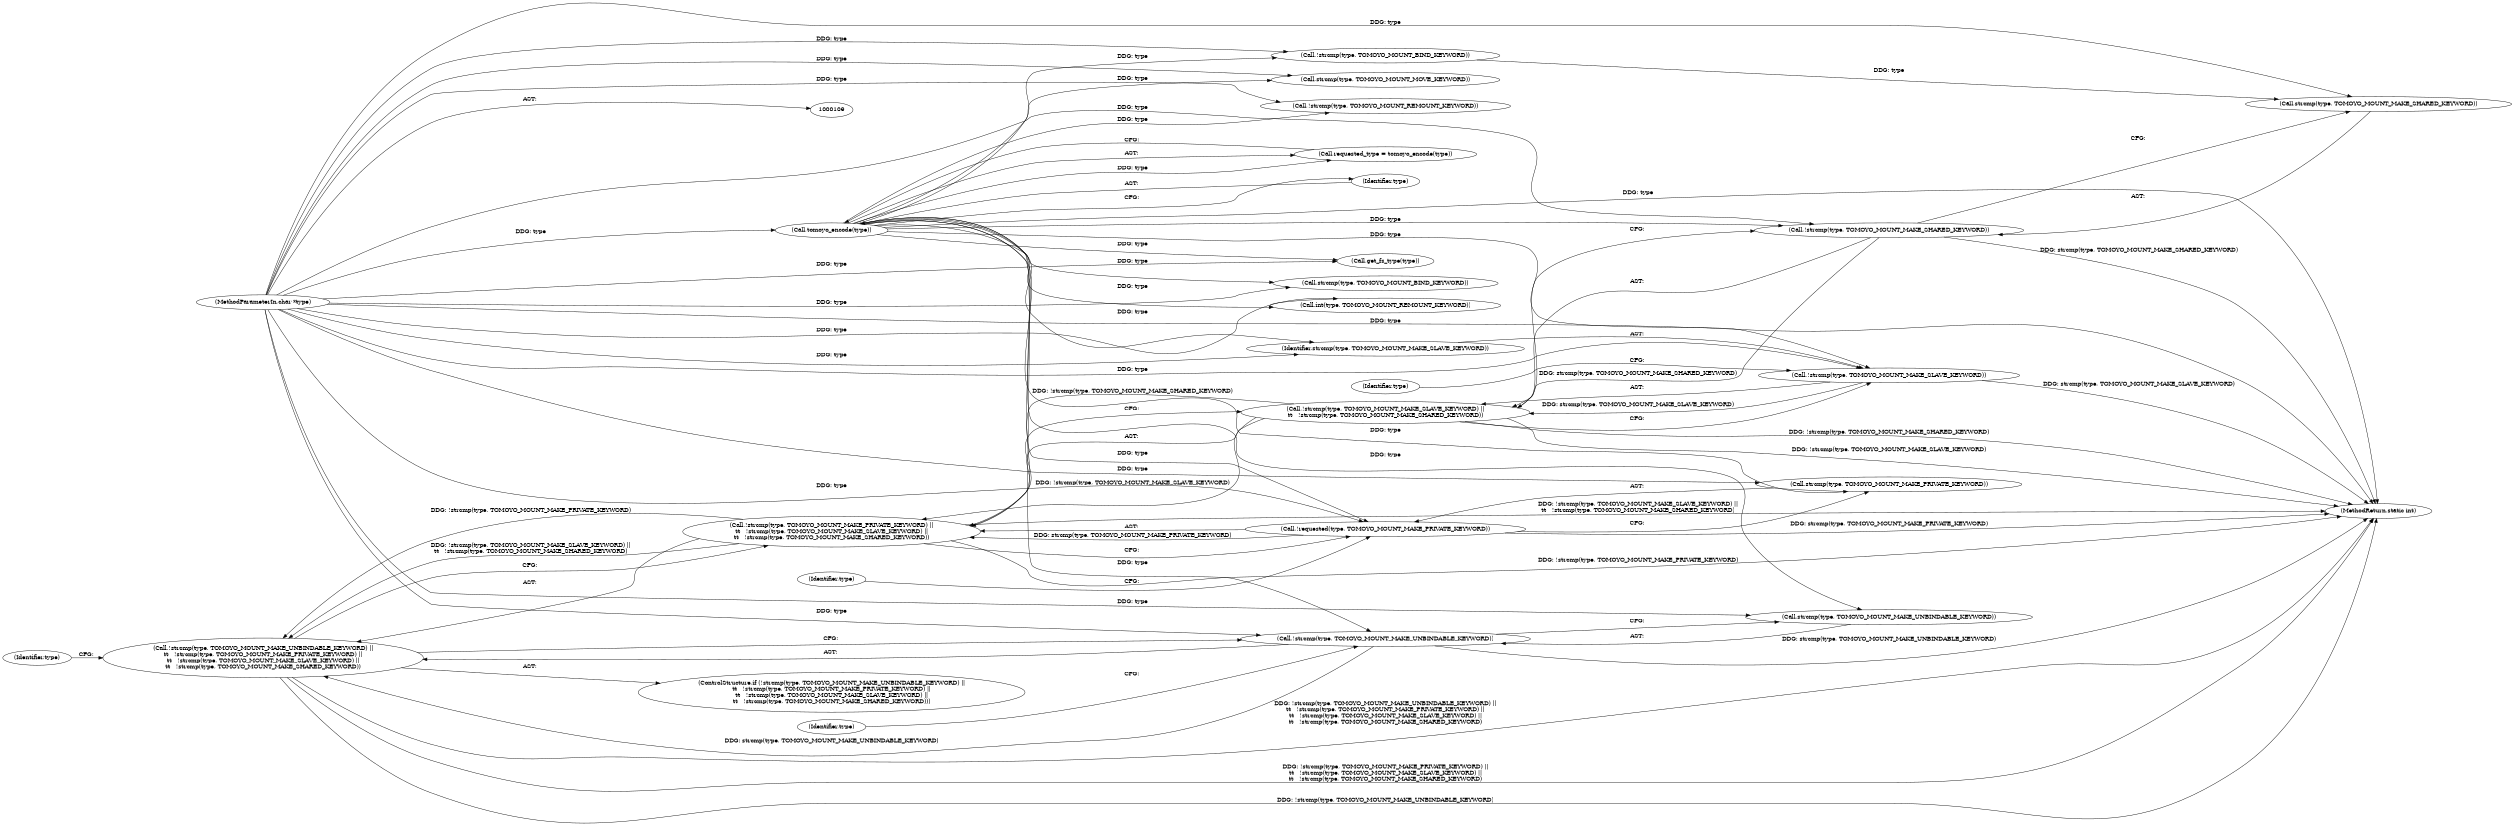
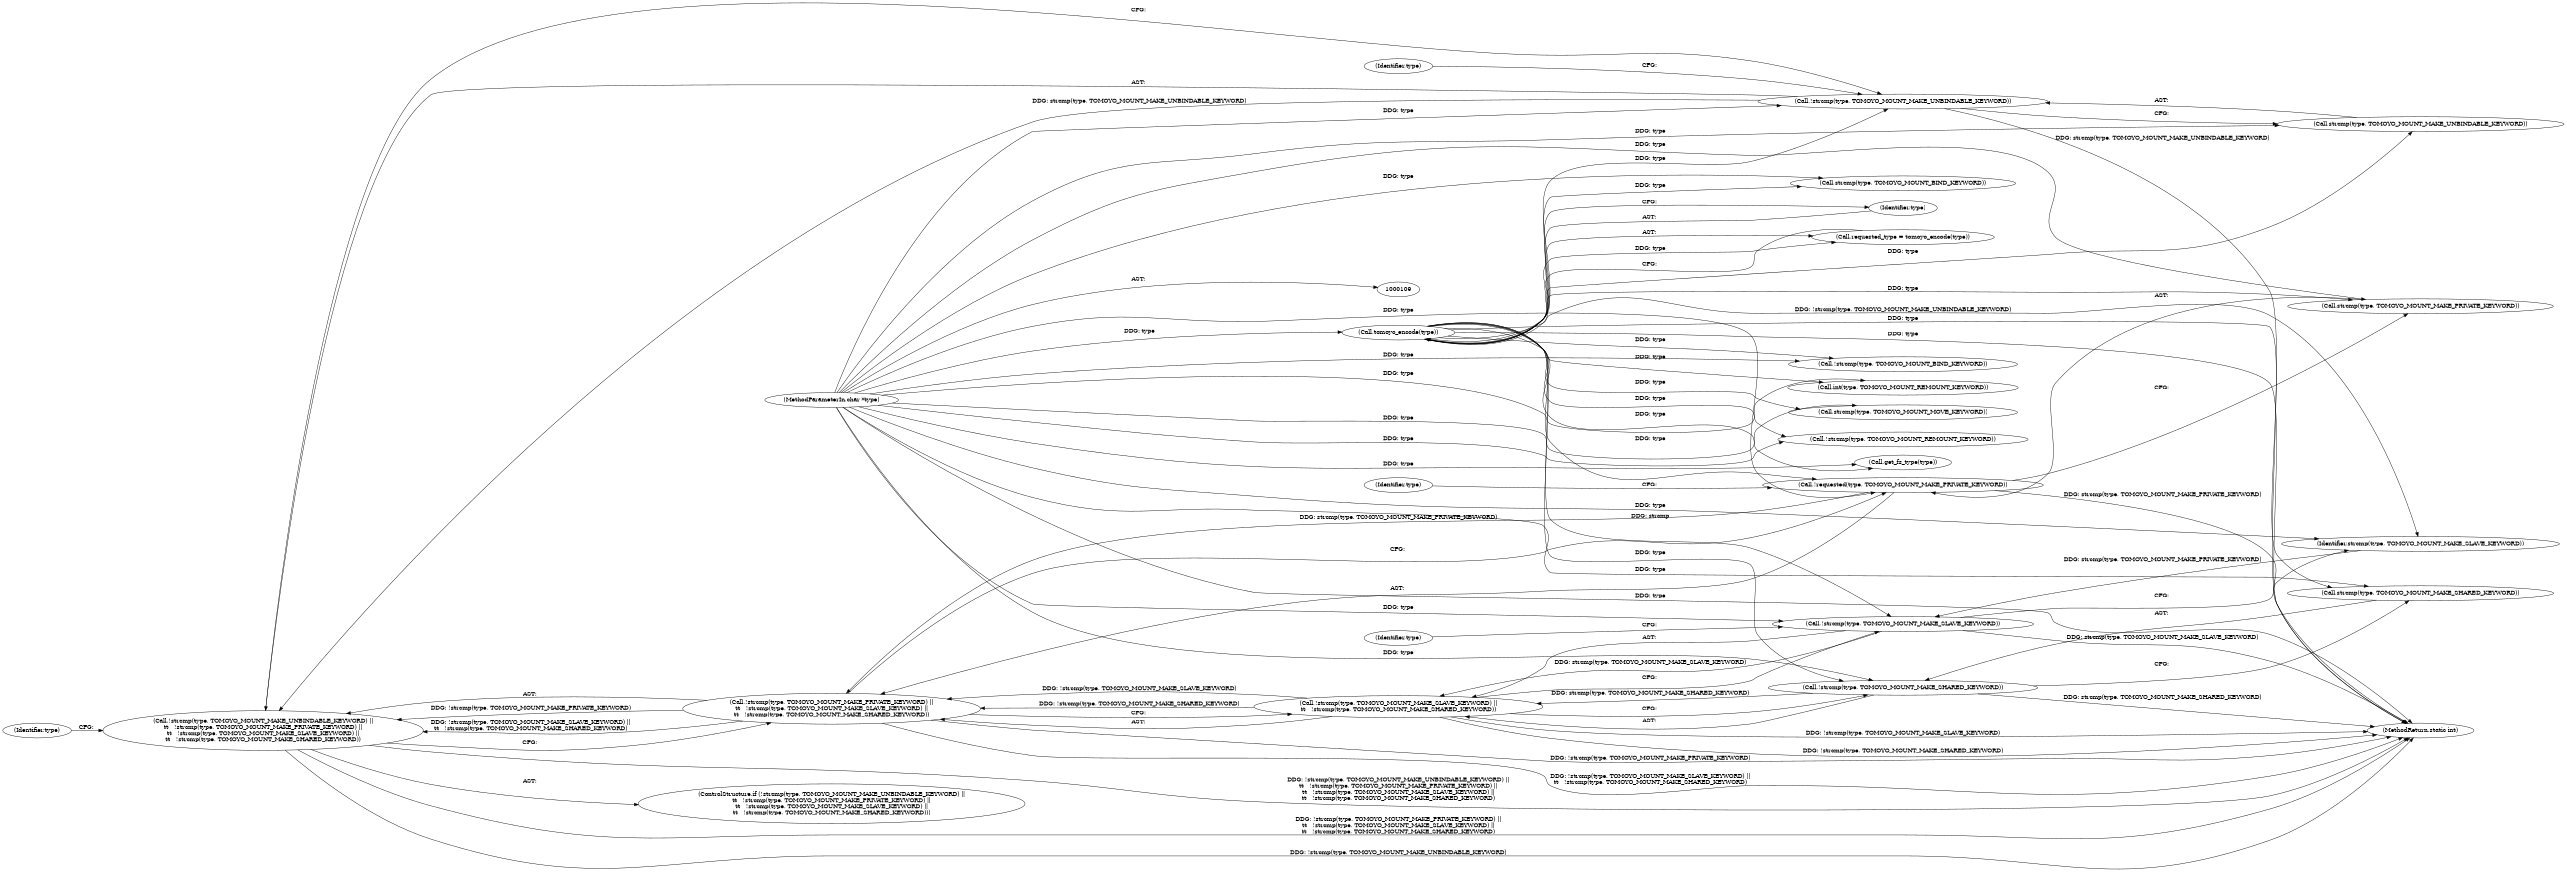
(1876, 79) -> (2006, 322)
(1385, 235) -> (1650, 516)
(1133, 312) -> (1903, 310)
(1638, 334) -> (2163, 560)
none -> (2162, 608)
